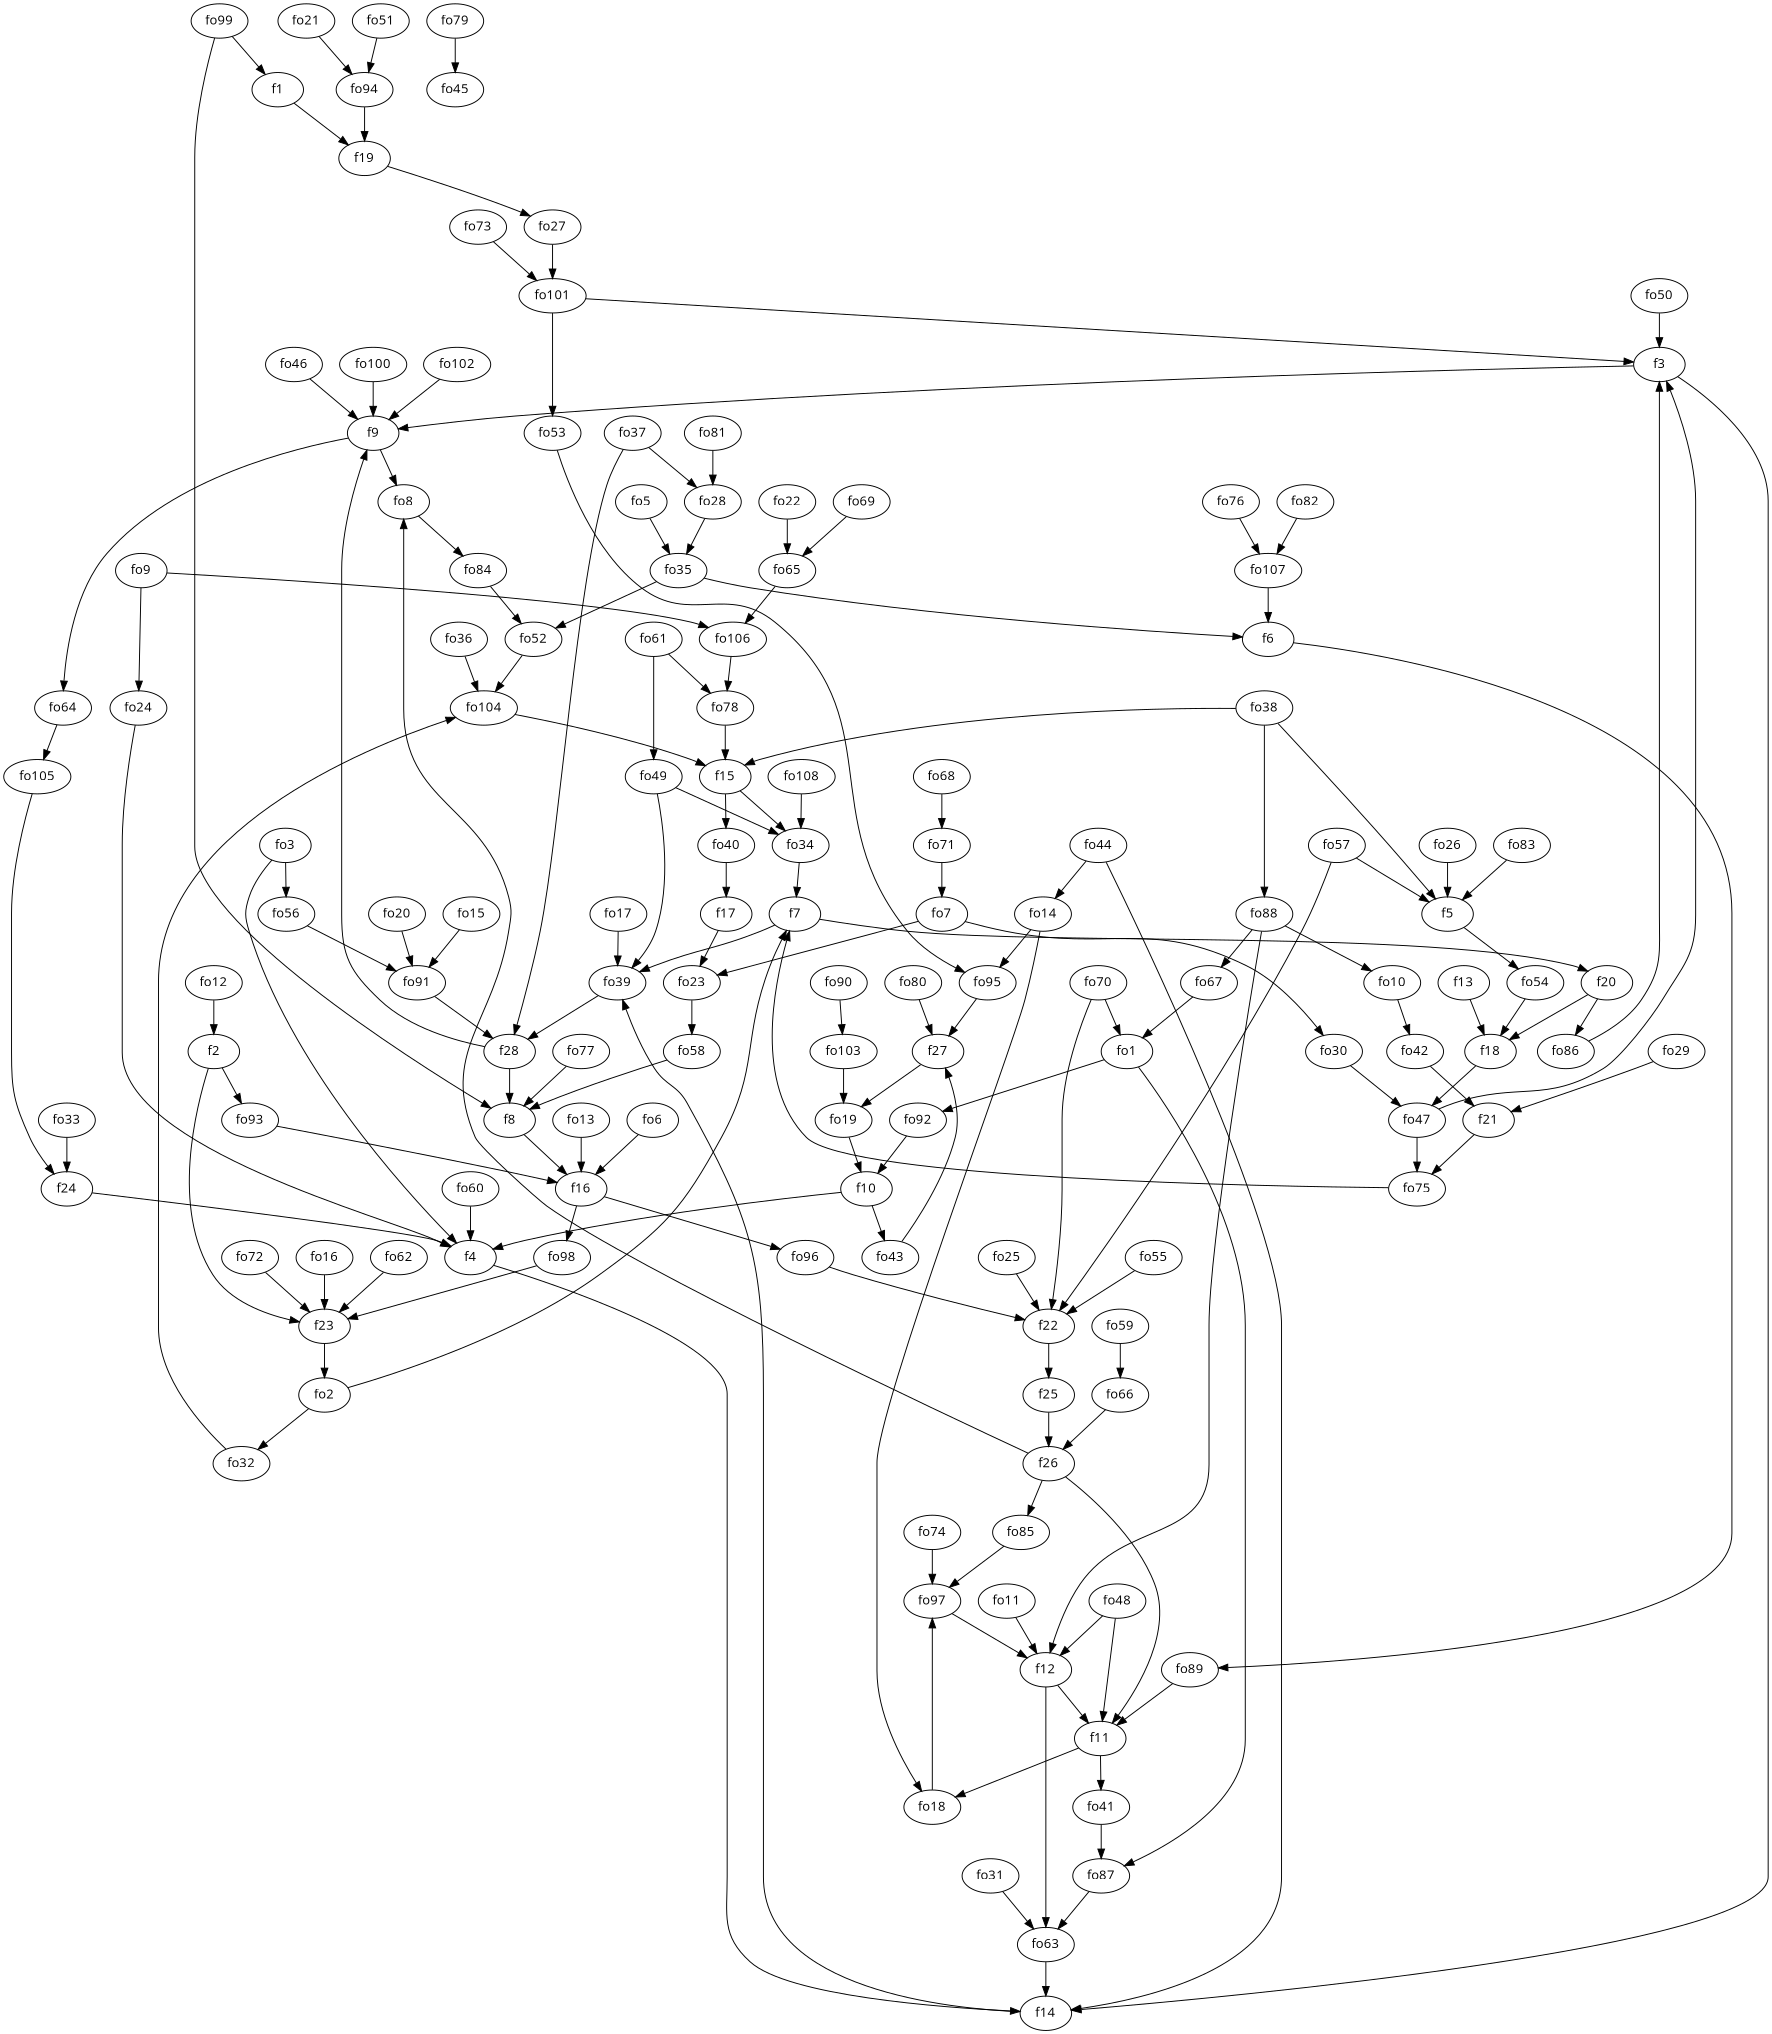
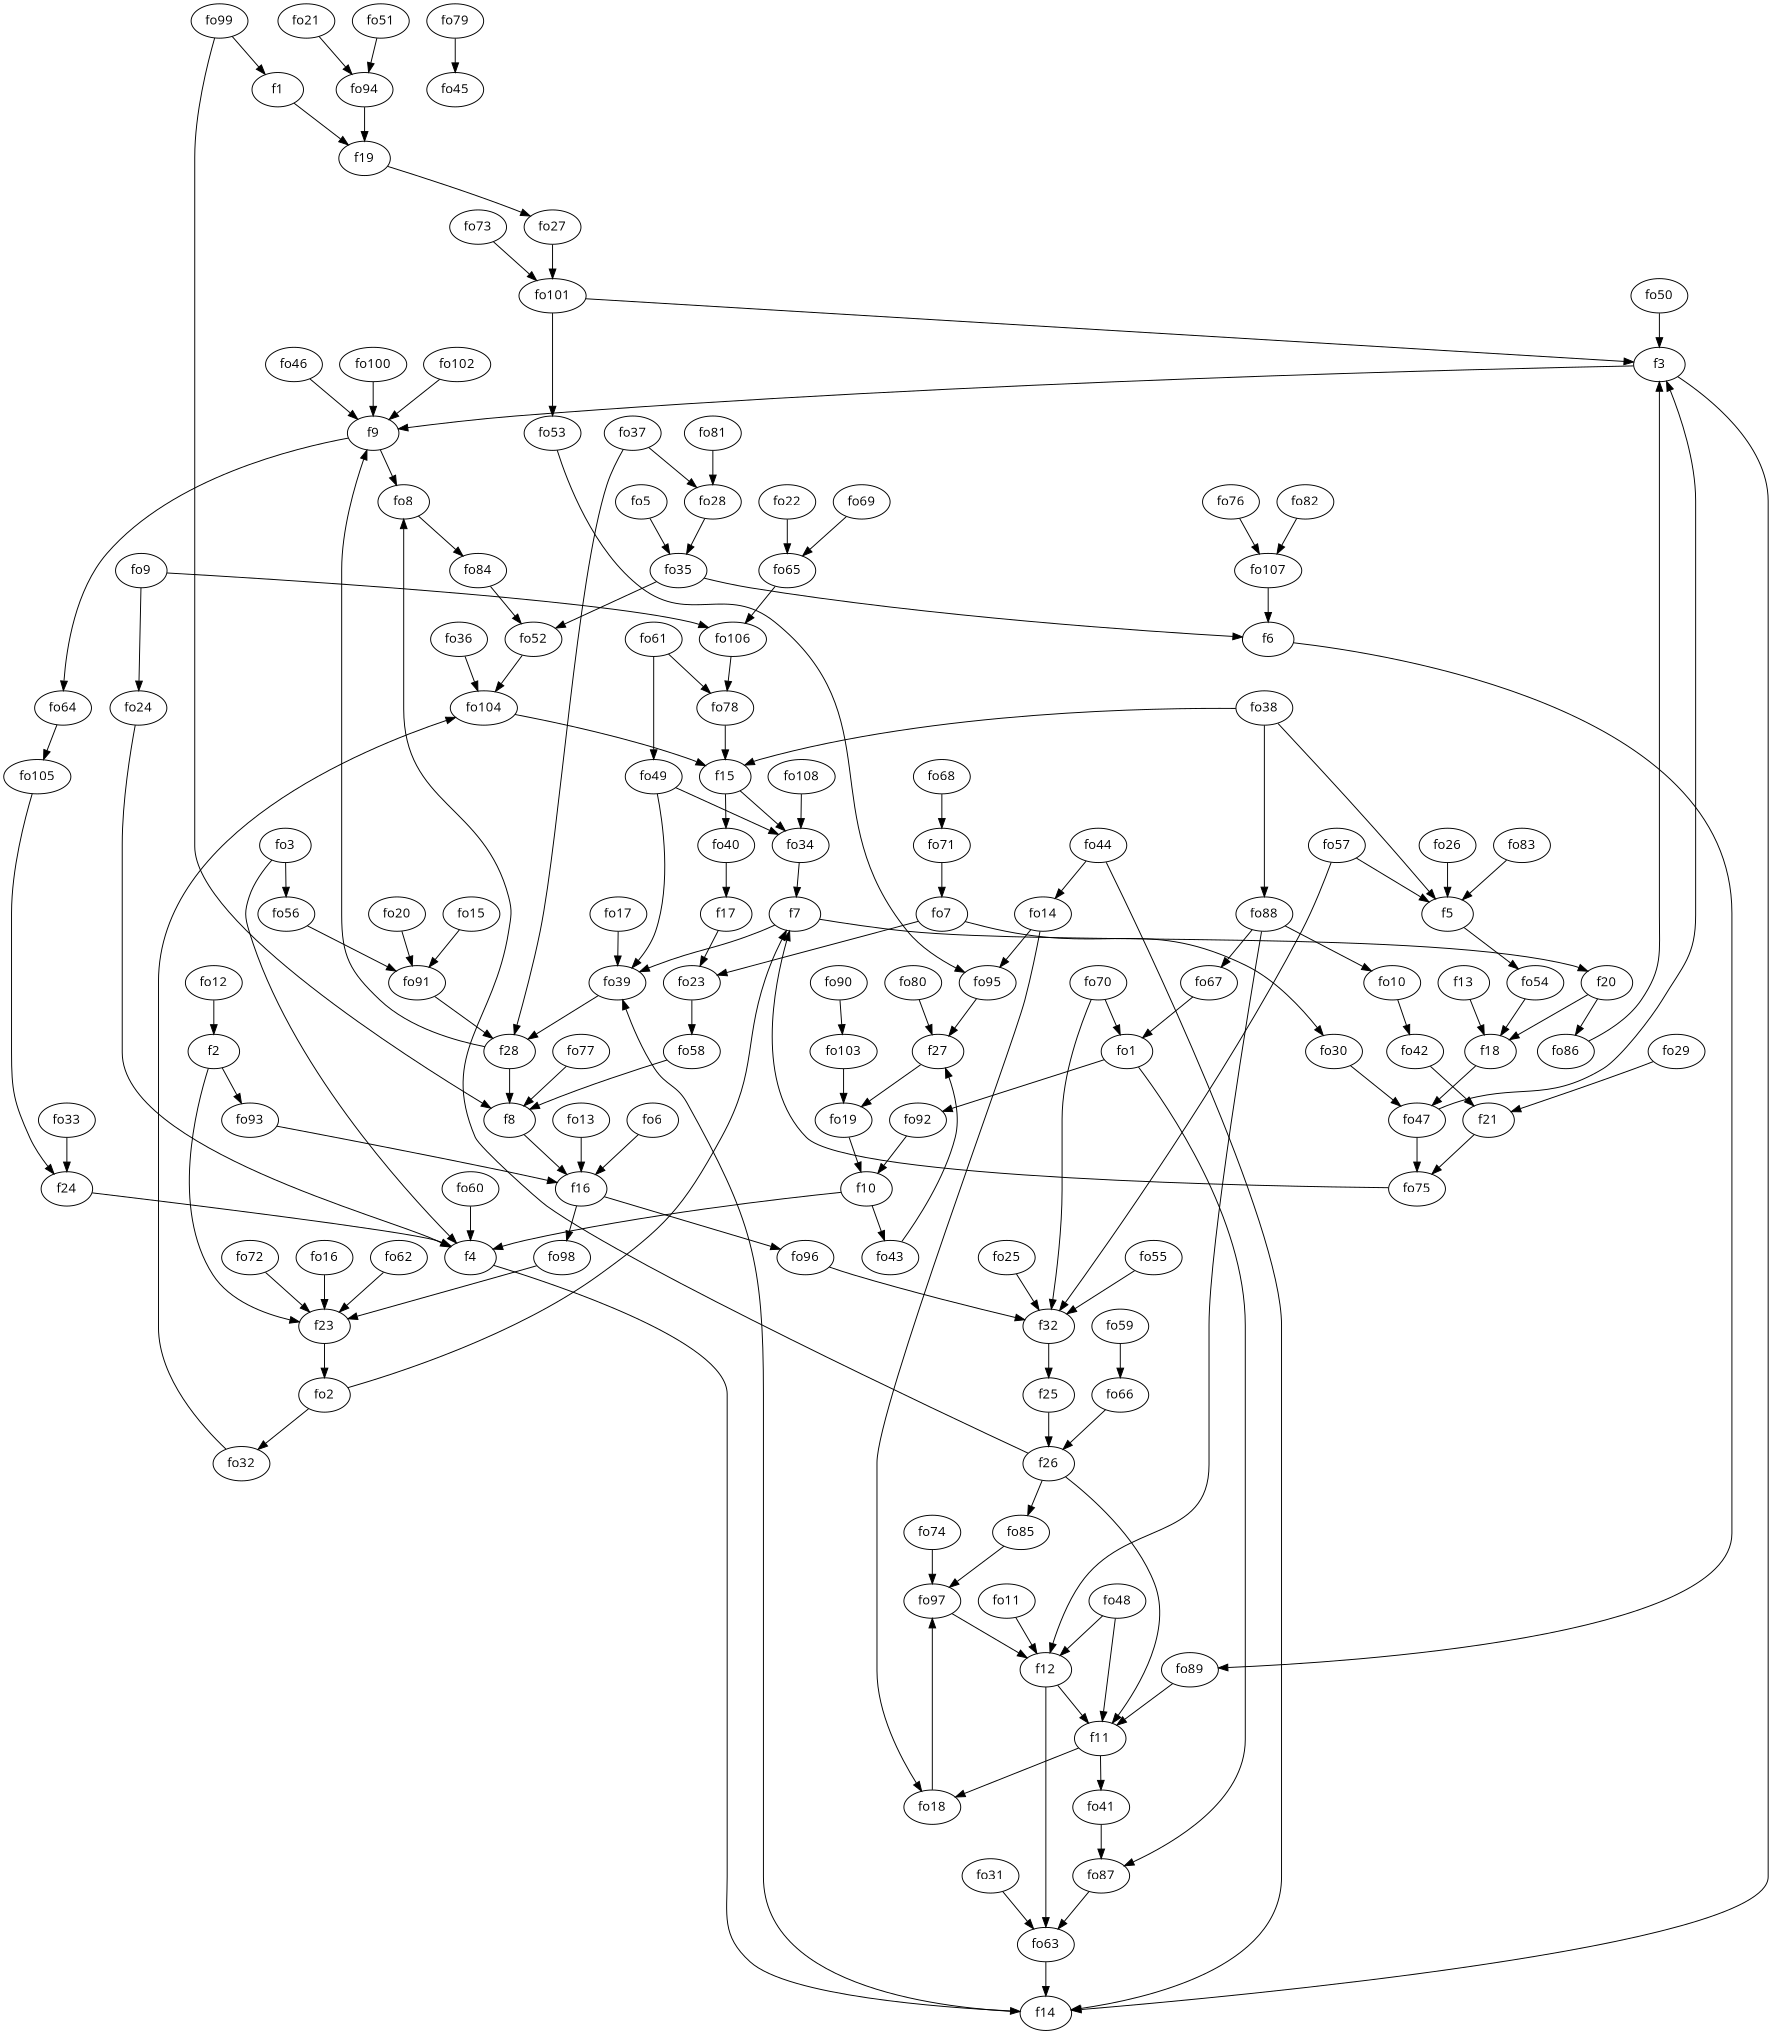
(1049, 1326) -> (1049, 1326)
